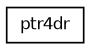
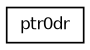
(45, 25) -> (45, 25)
